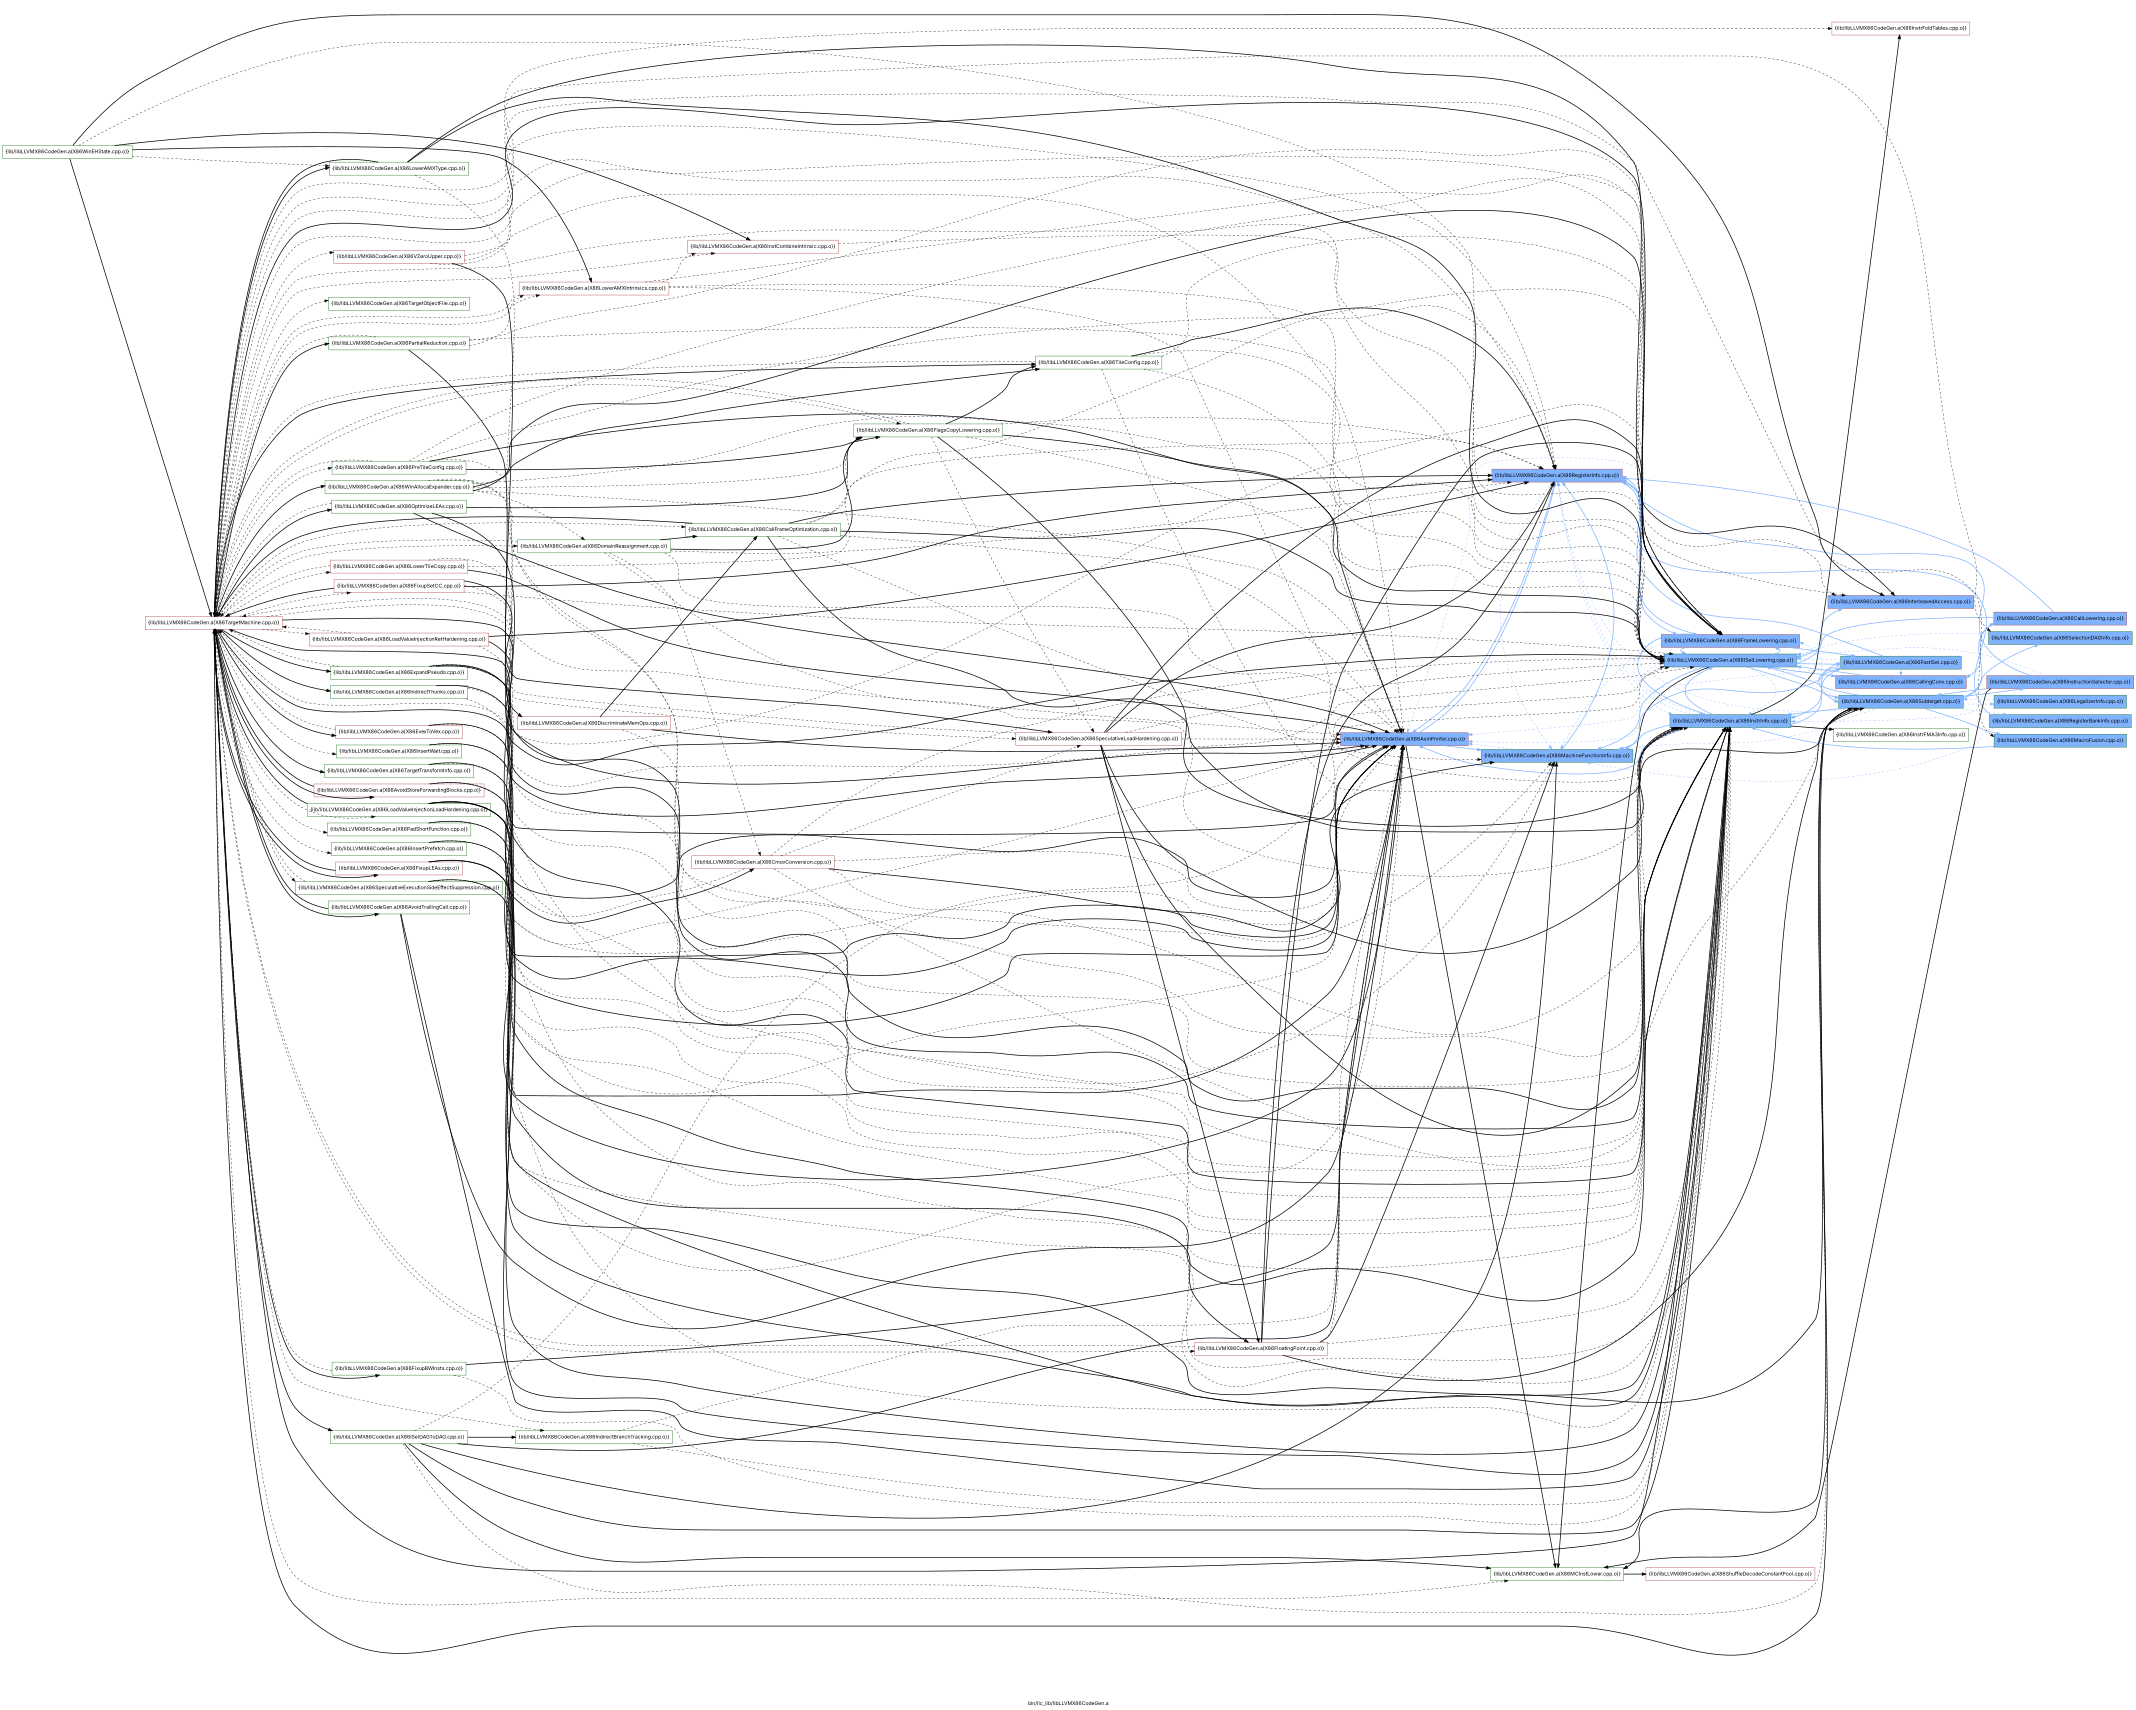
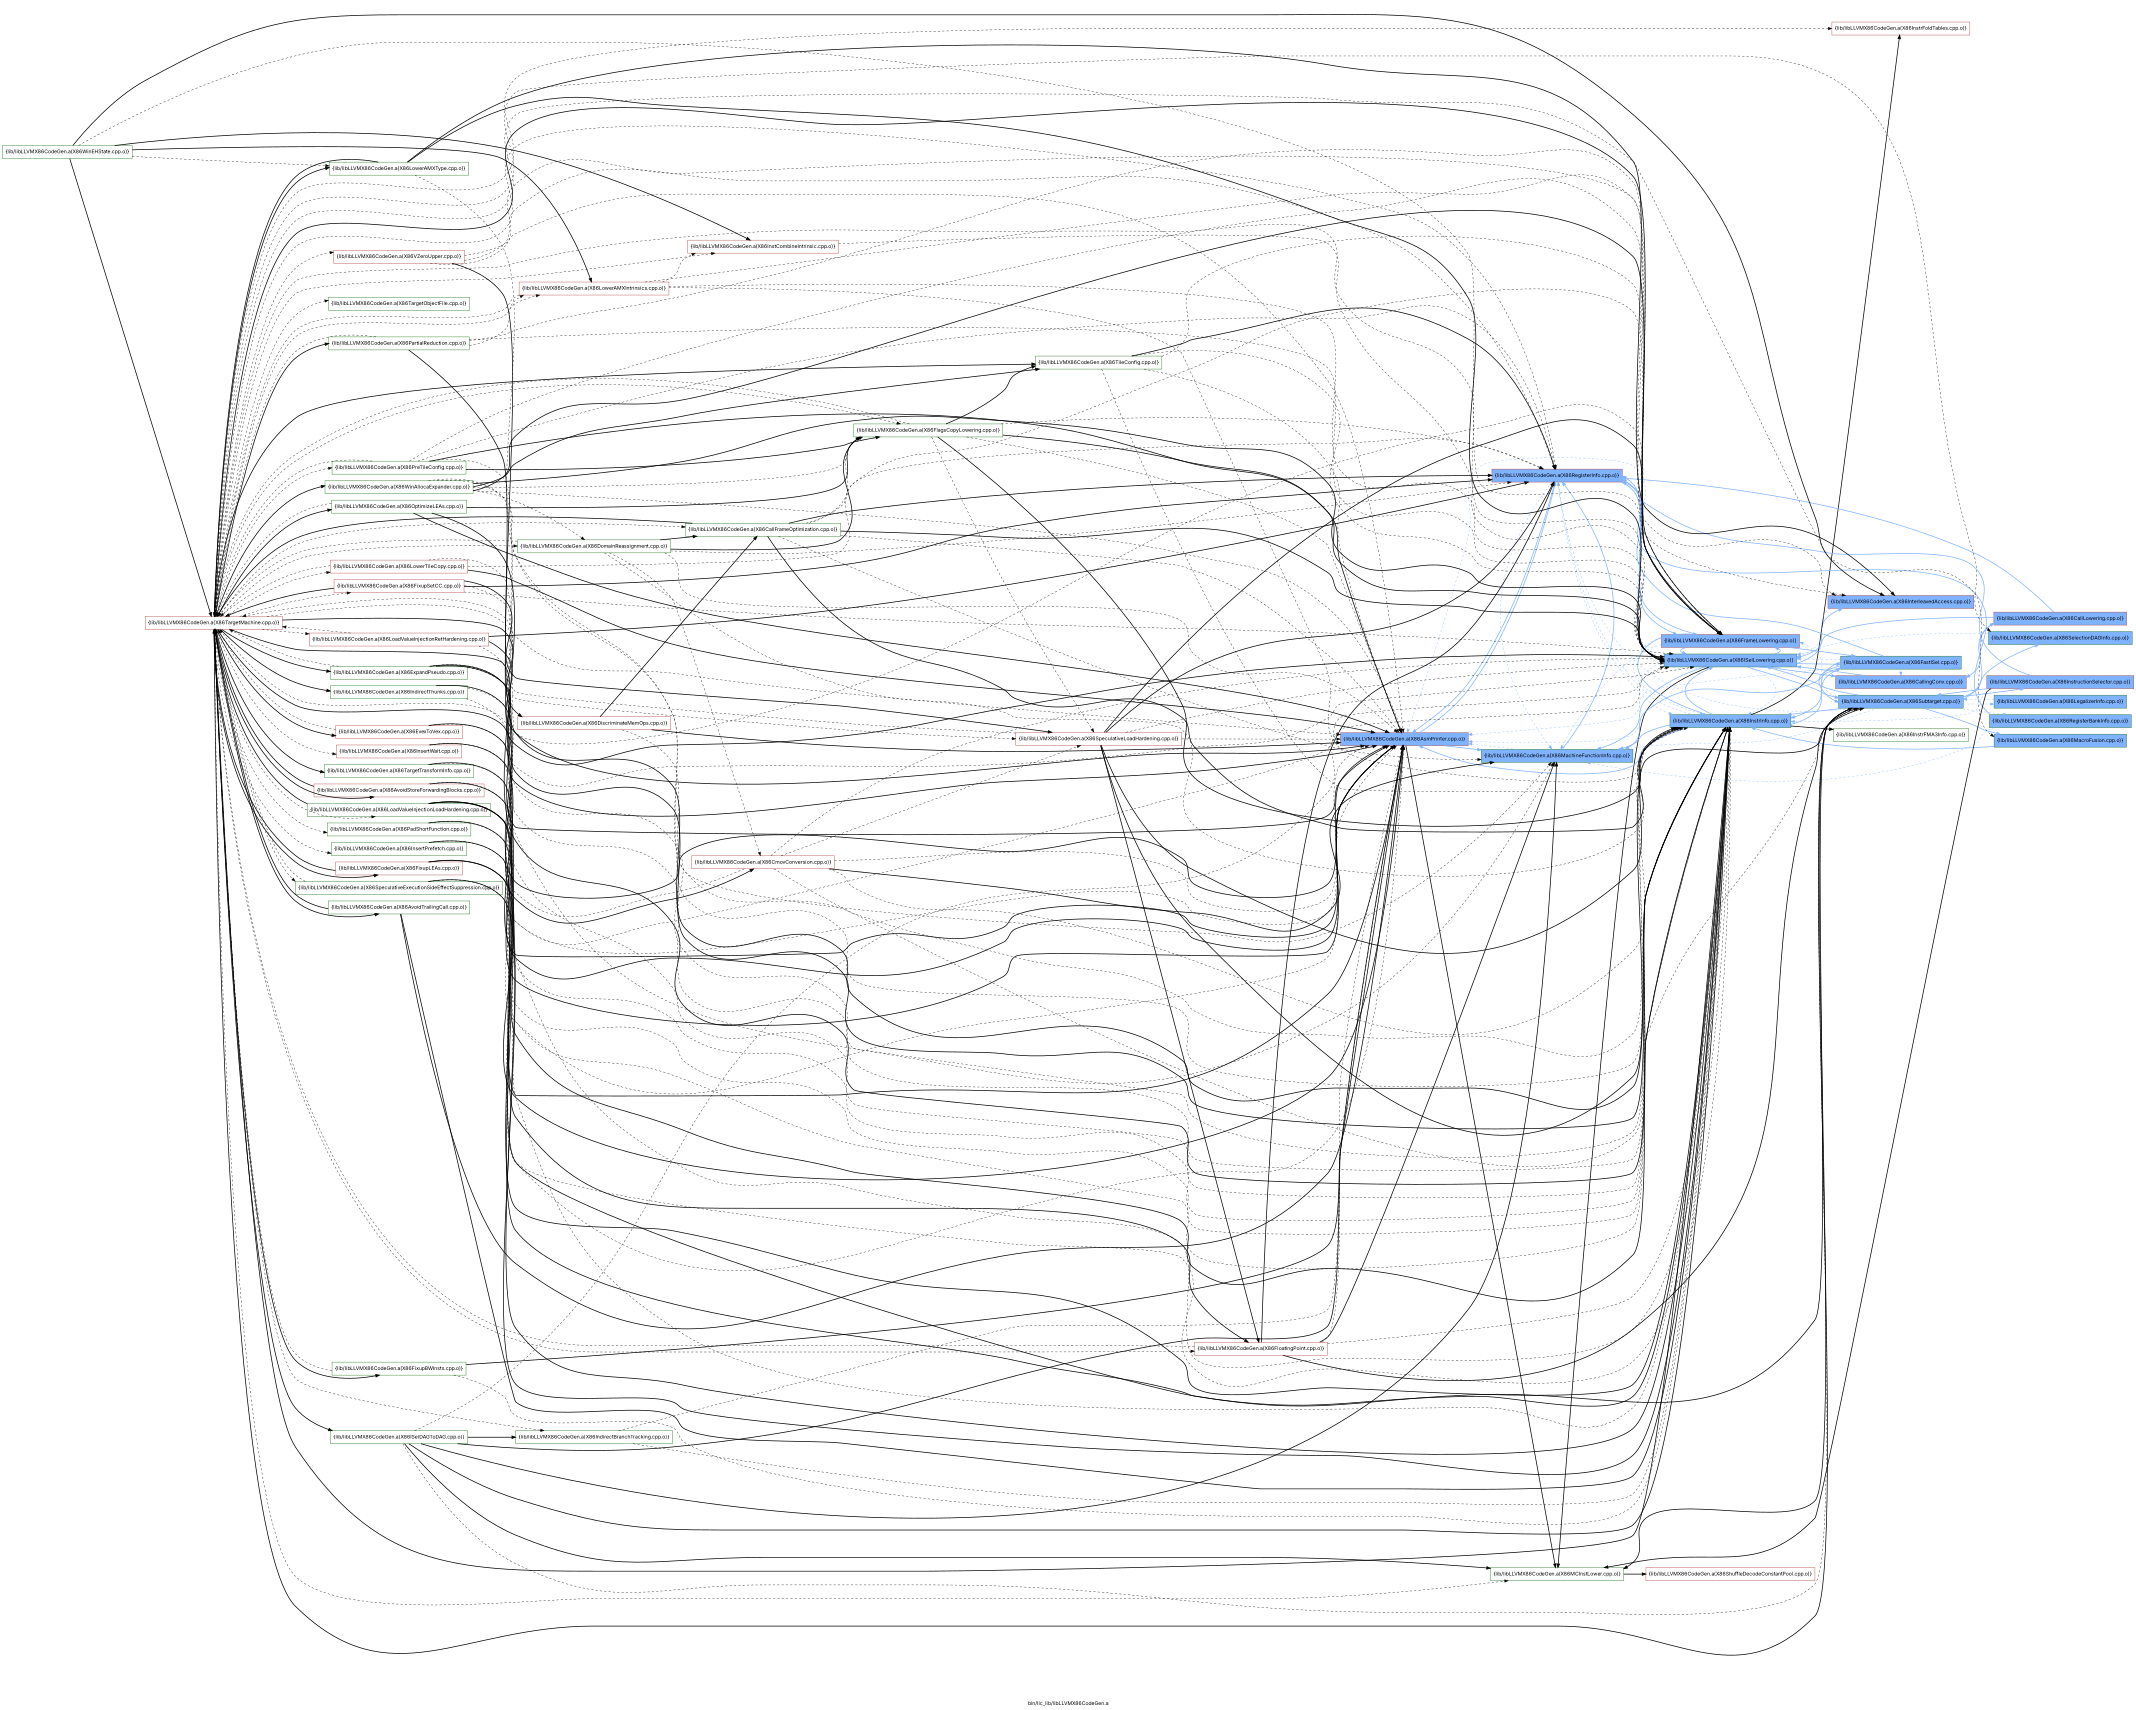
(552, 373) -> none
(1097, 429) -> (1097, 429)
(1925, 648) -> none
(1334, 700) -> none
(399, 751) -> (399, 751)
